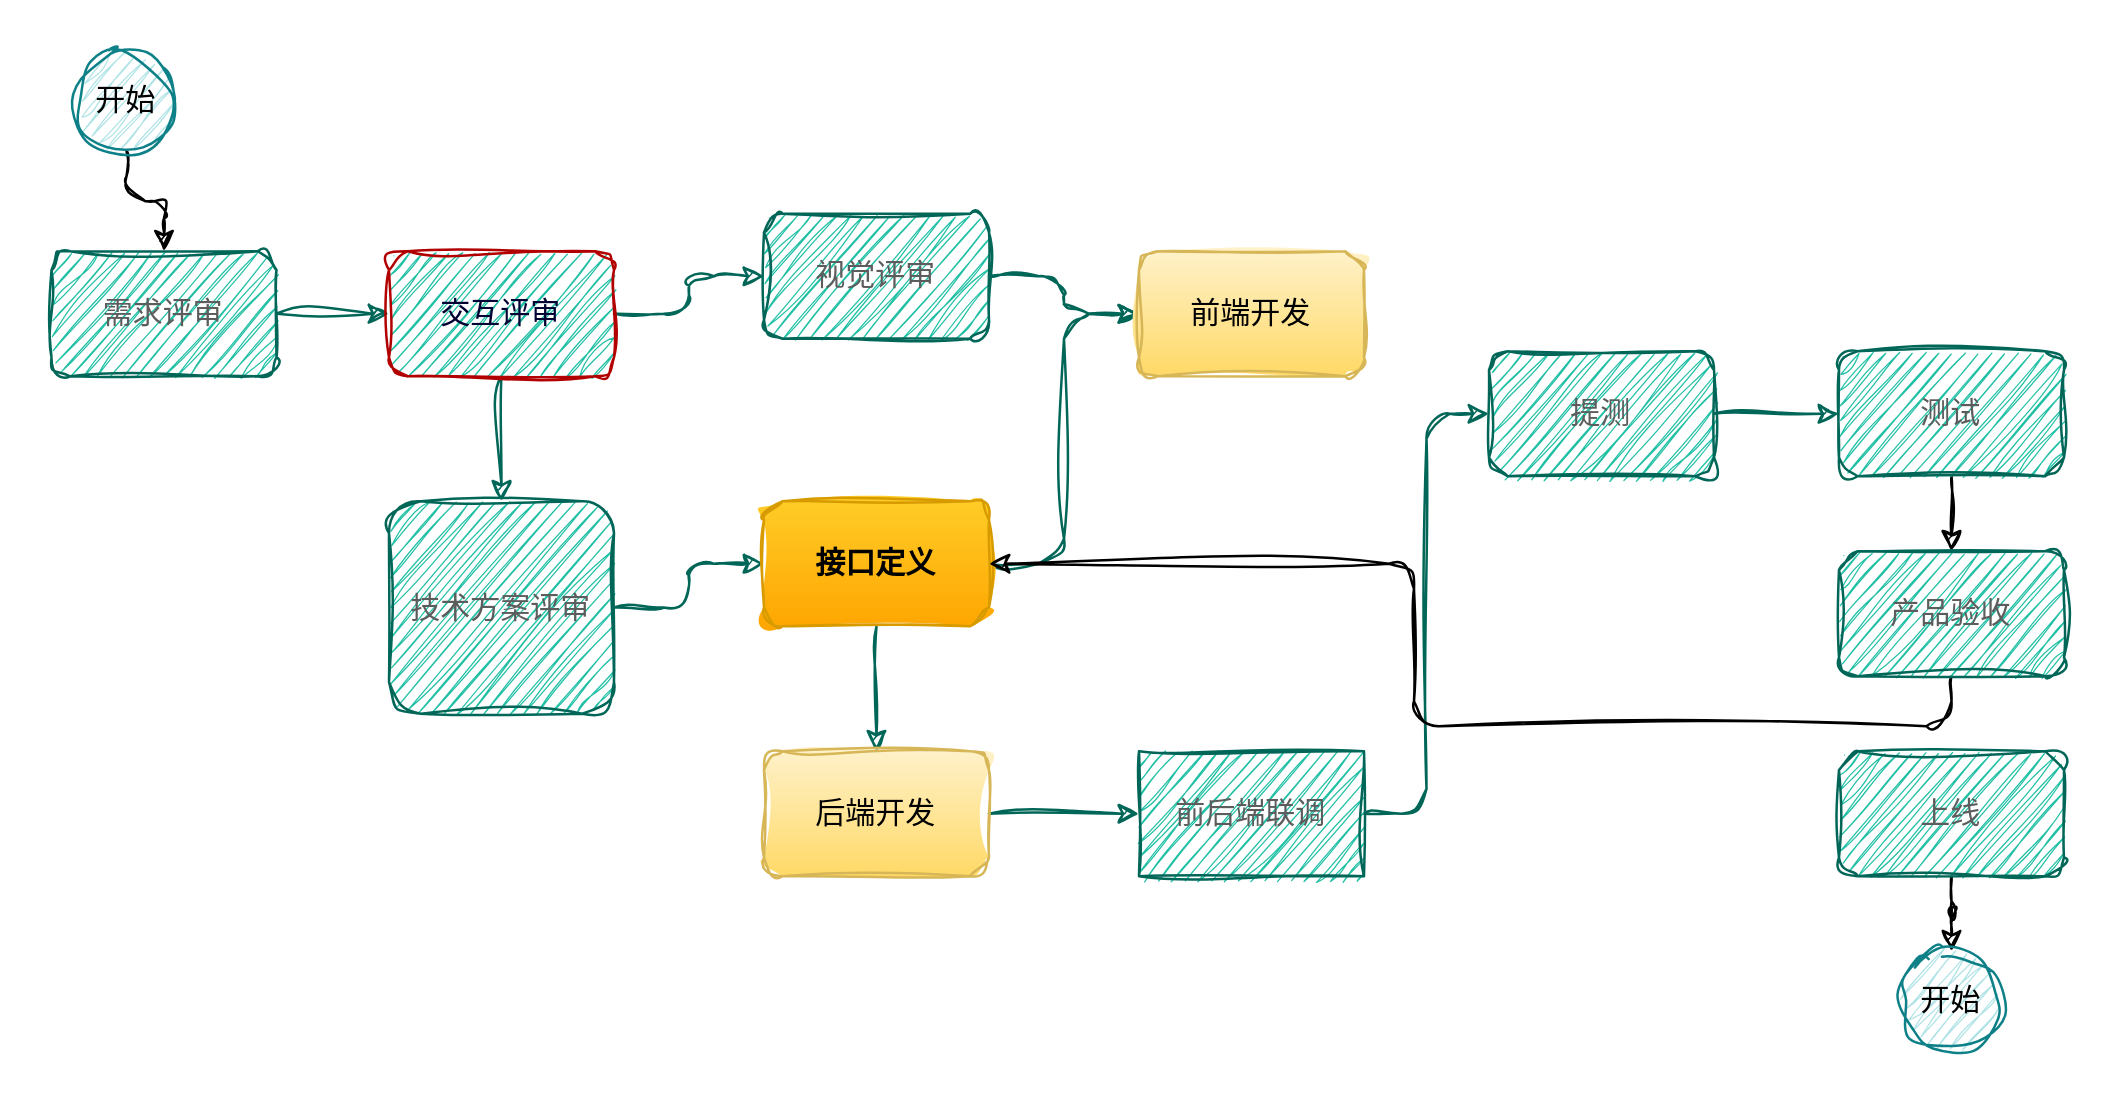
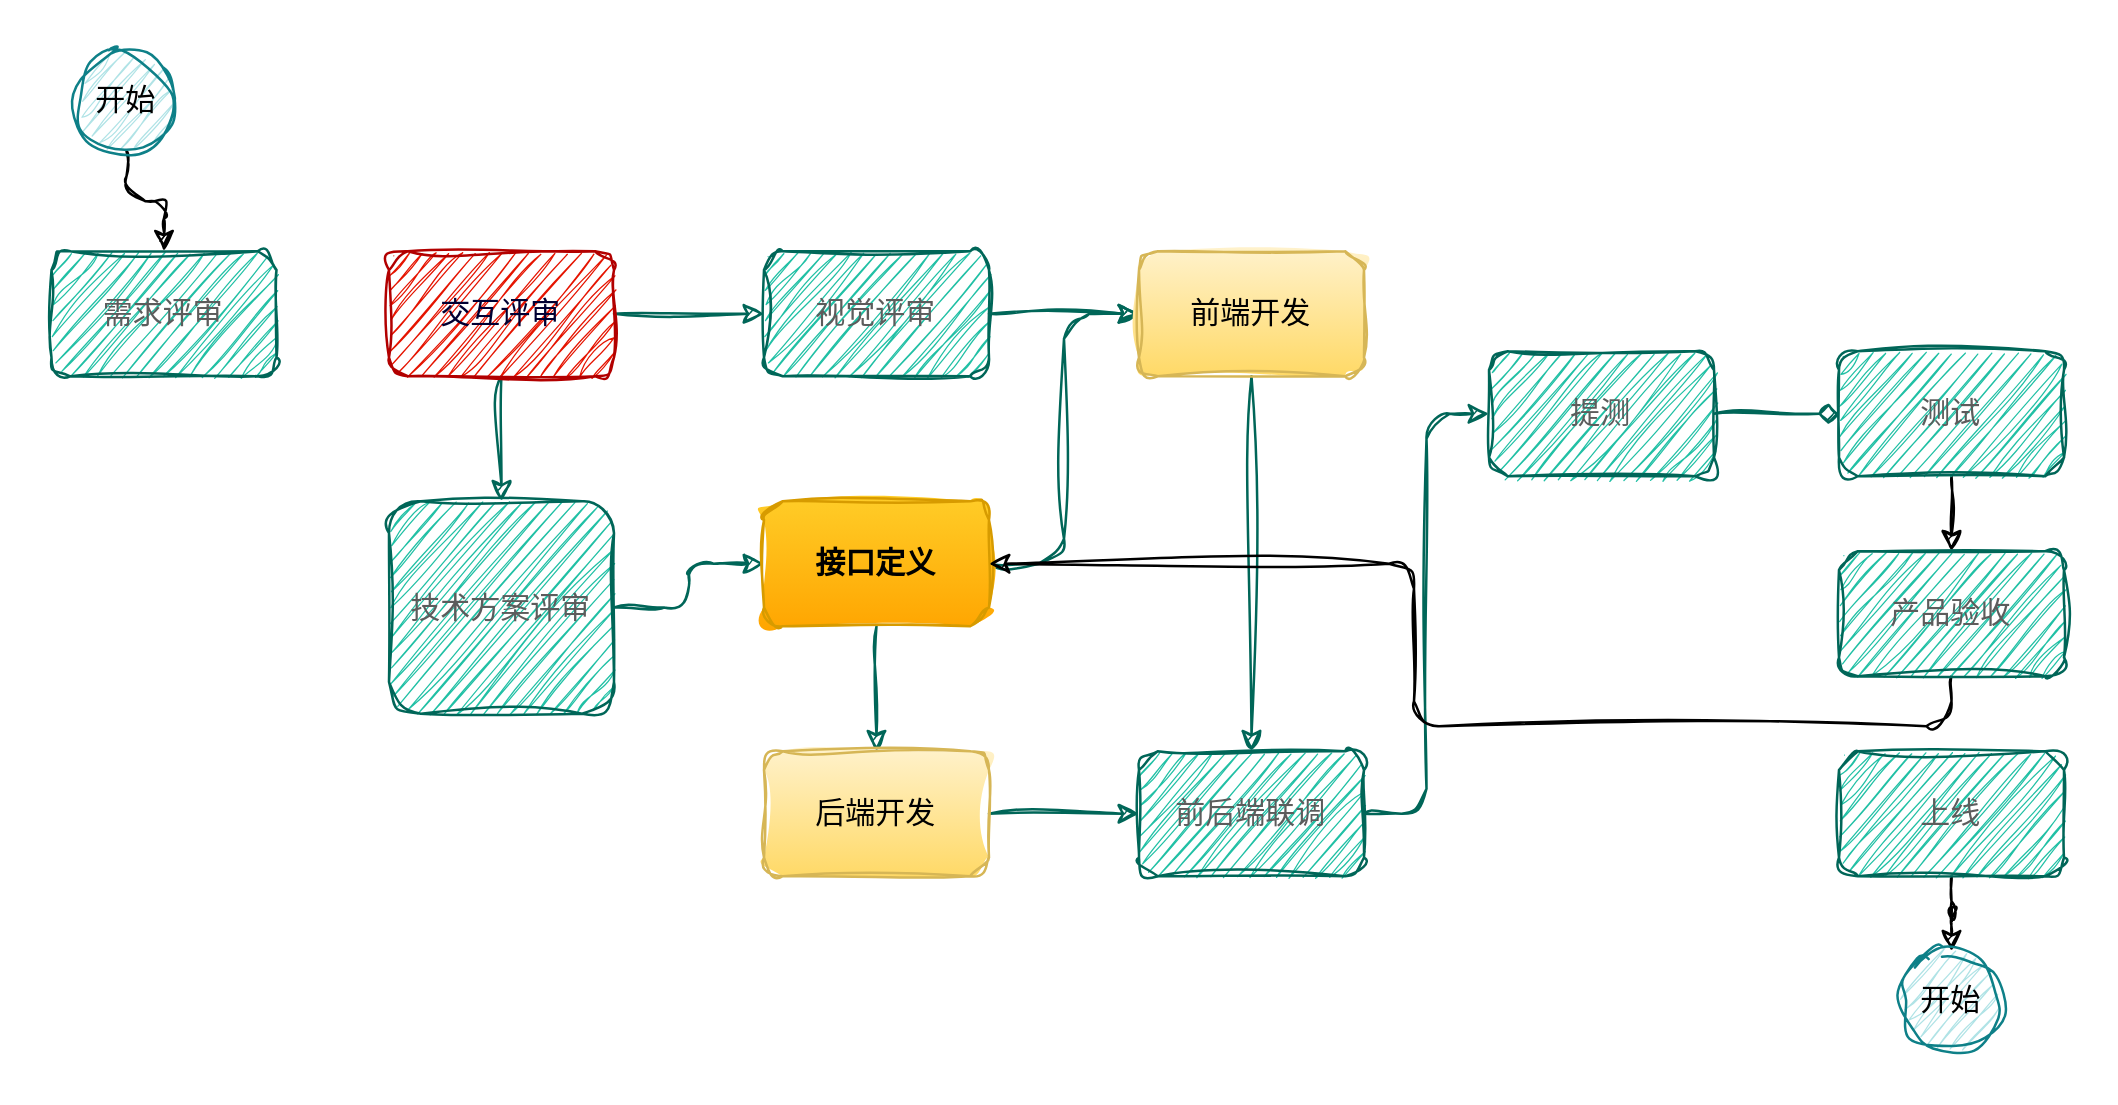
(876, 276) -> (876, 314)
(325, 314) -> none
(501, 314) -> (501, 314)
(1820, 414) -> (1818, 414)
none -> (1251, 651)
(1251, 814) -> (1251, 814)
